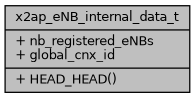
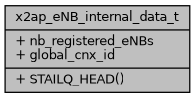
(66, 80) -> (70, 80)
